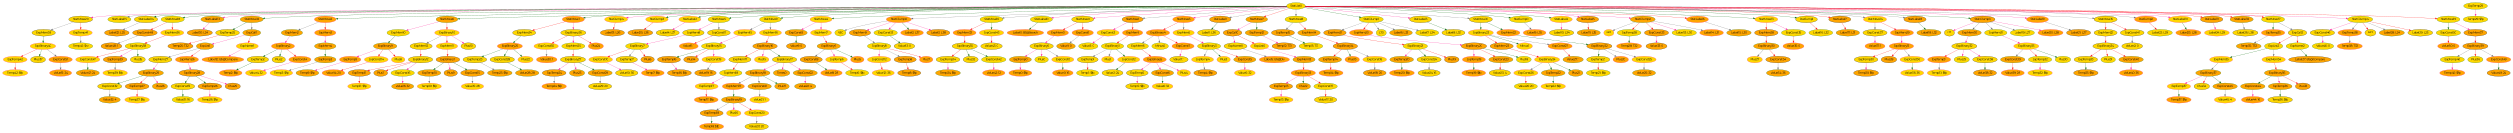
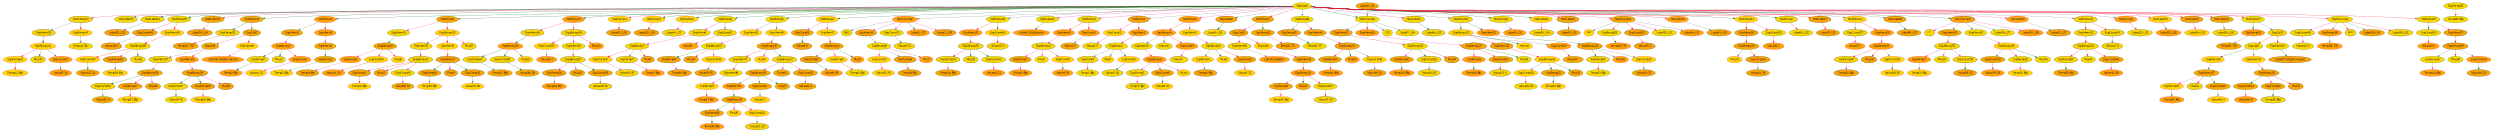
(1385, 26) -> (1367, 12)
